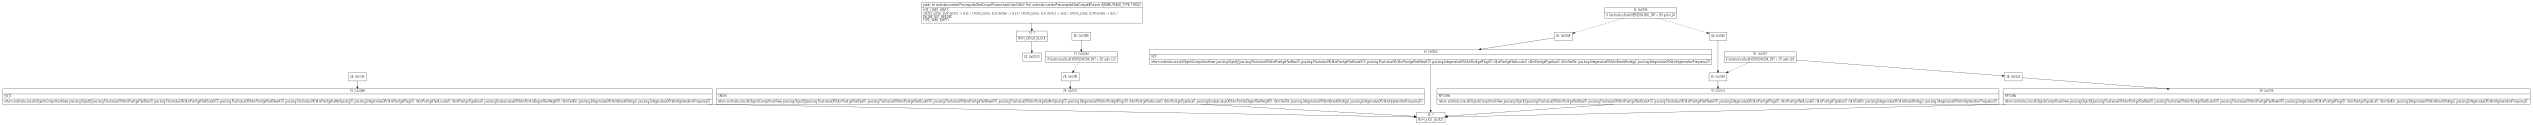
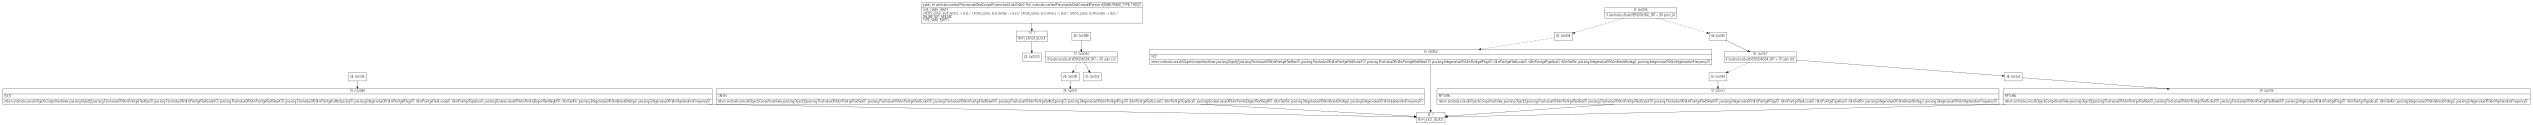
(1518, 43) -> (1518, 43)
(1718, 55) -> (1737, 46)
none -> (1092, 77)
